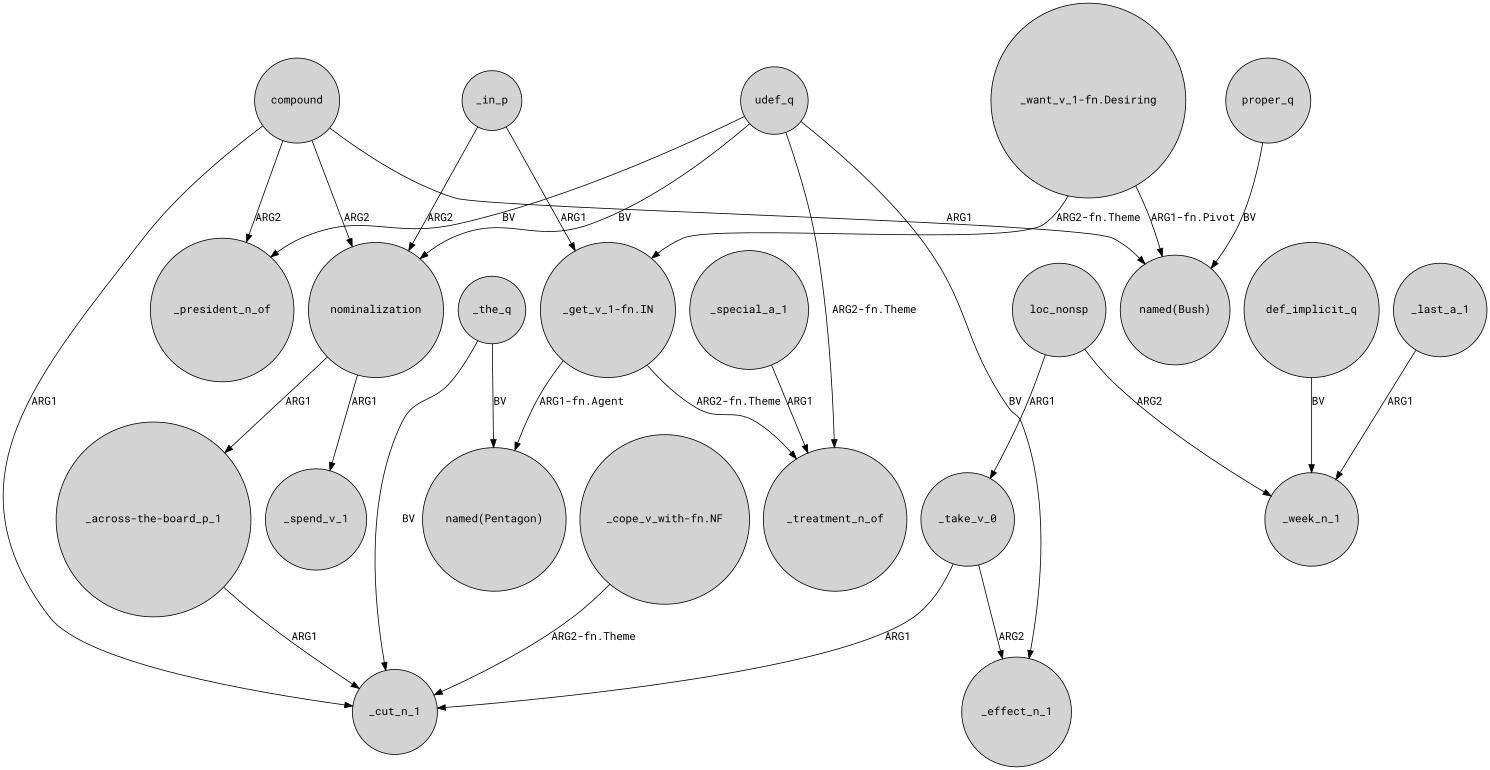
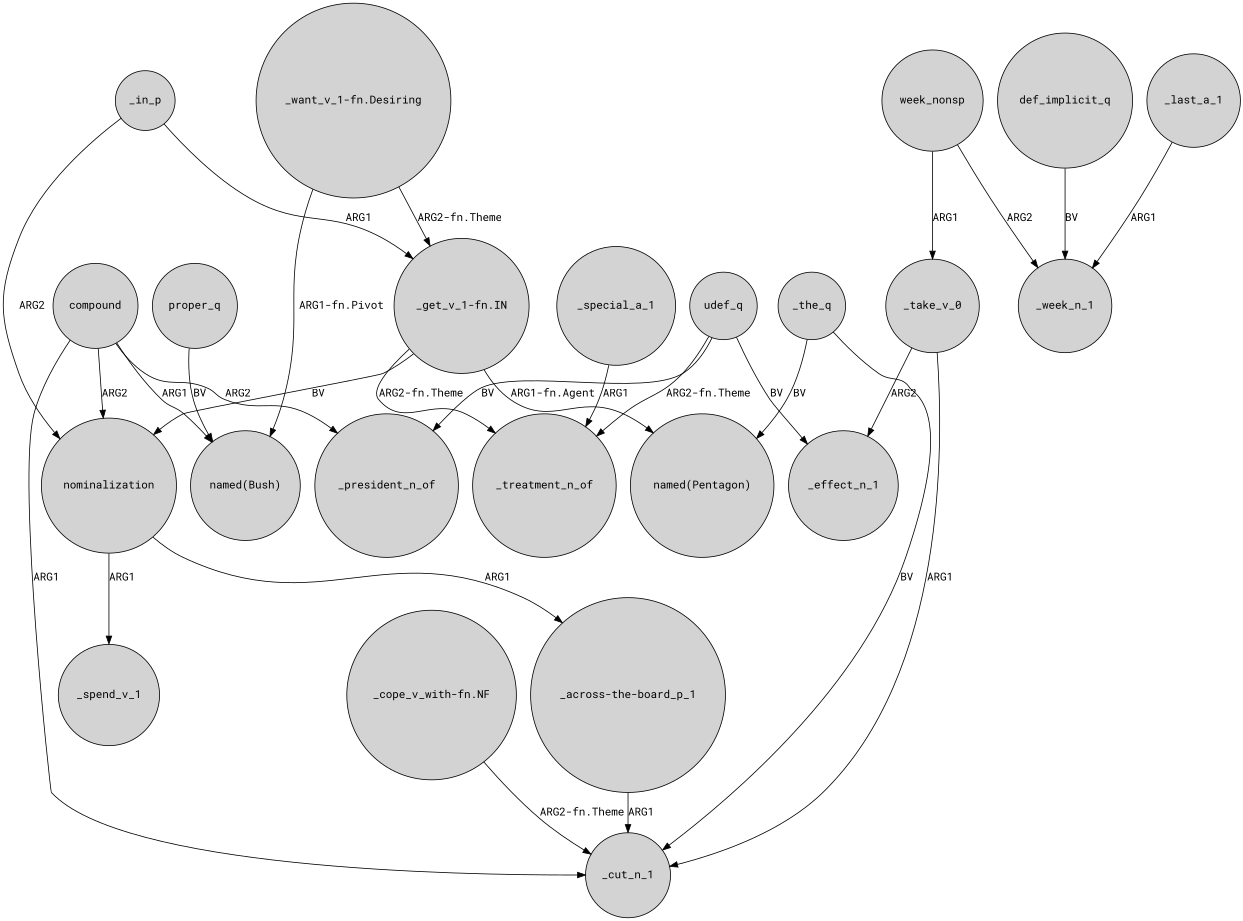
(599, 221) -> (294, 392)
(1059, 310) -> (933, 101)
